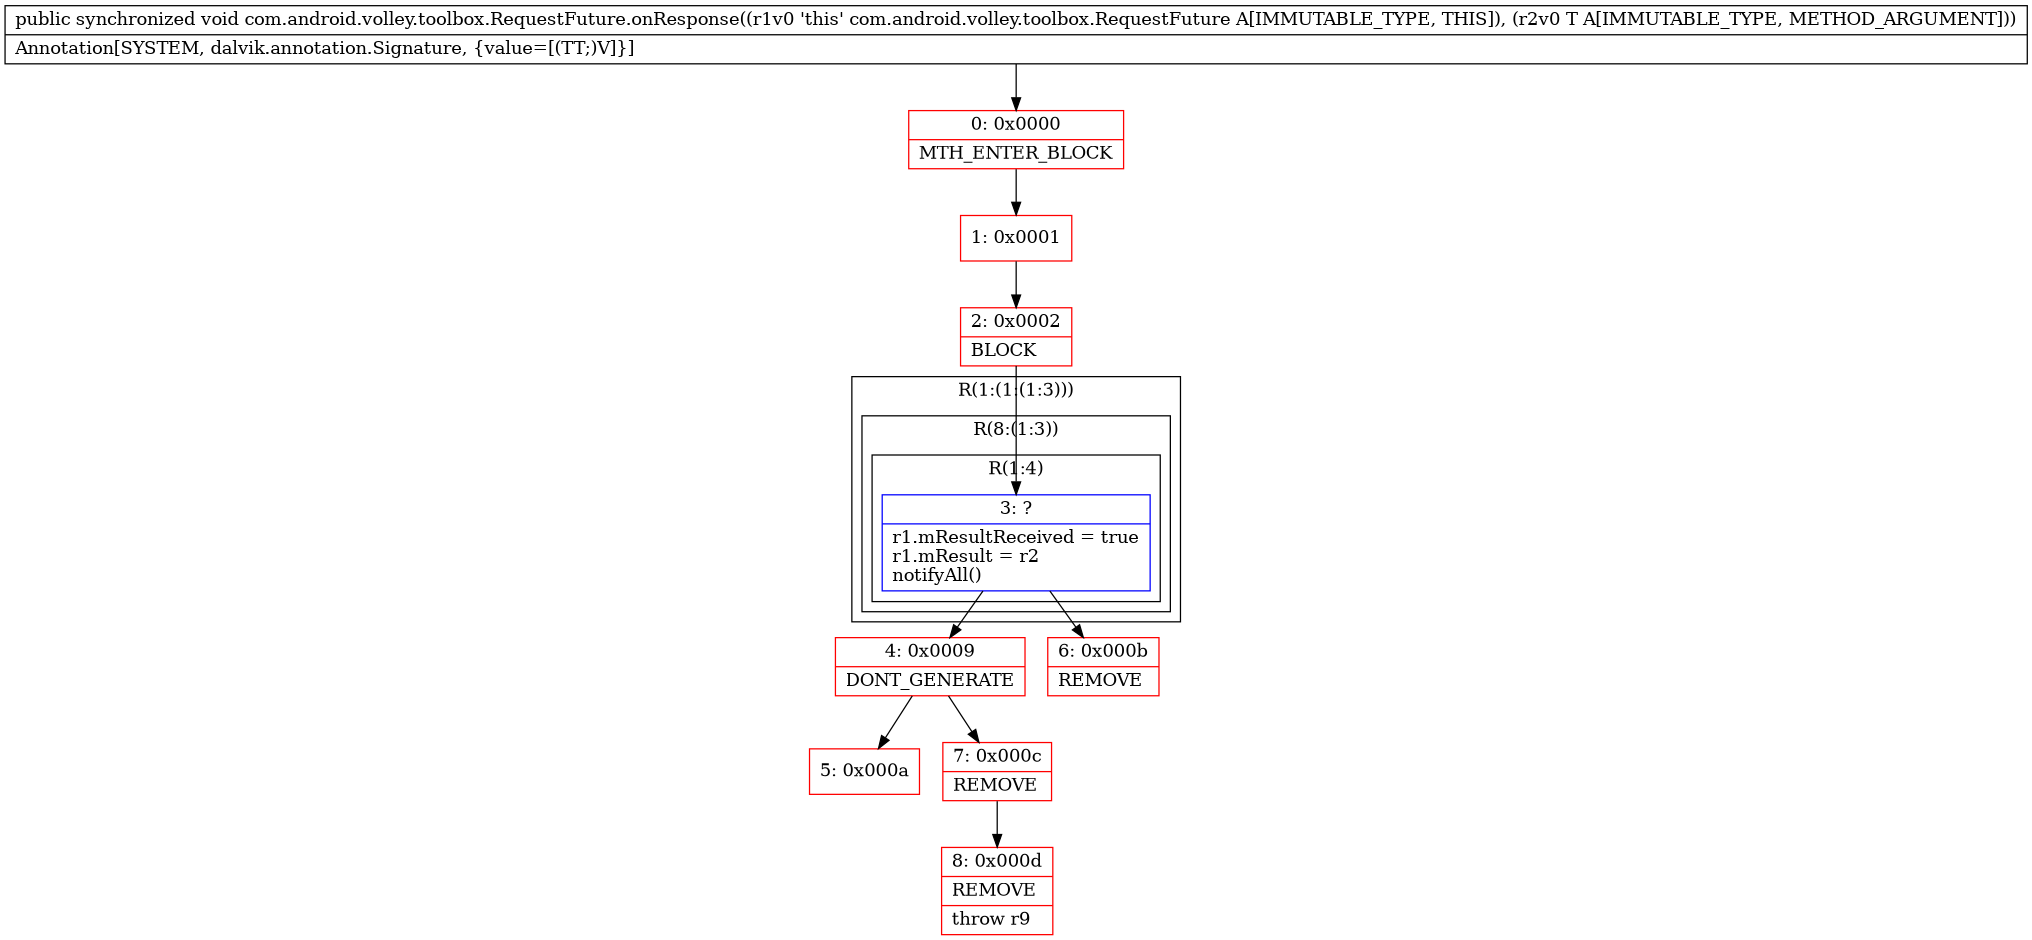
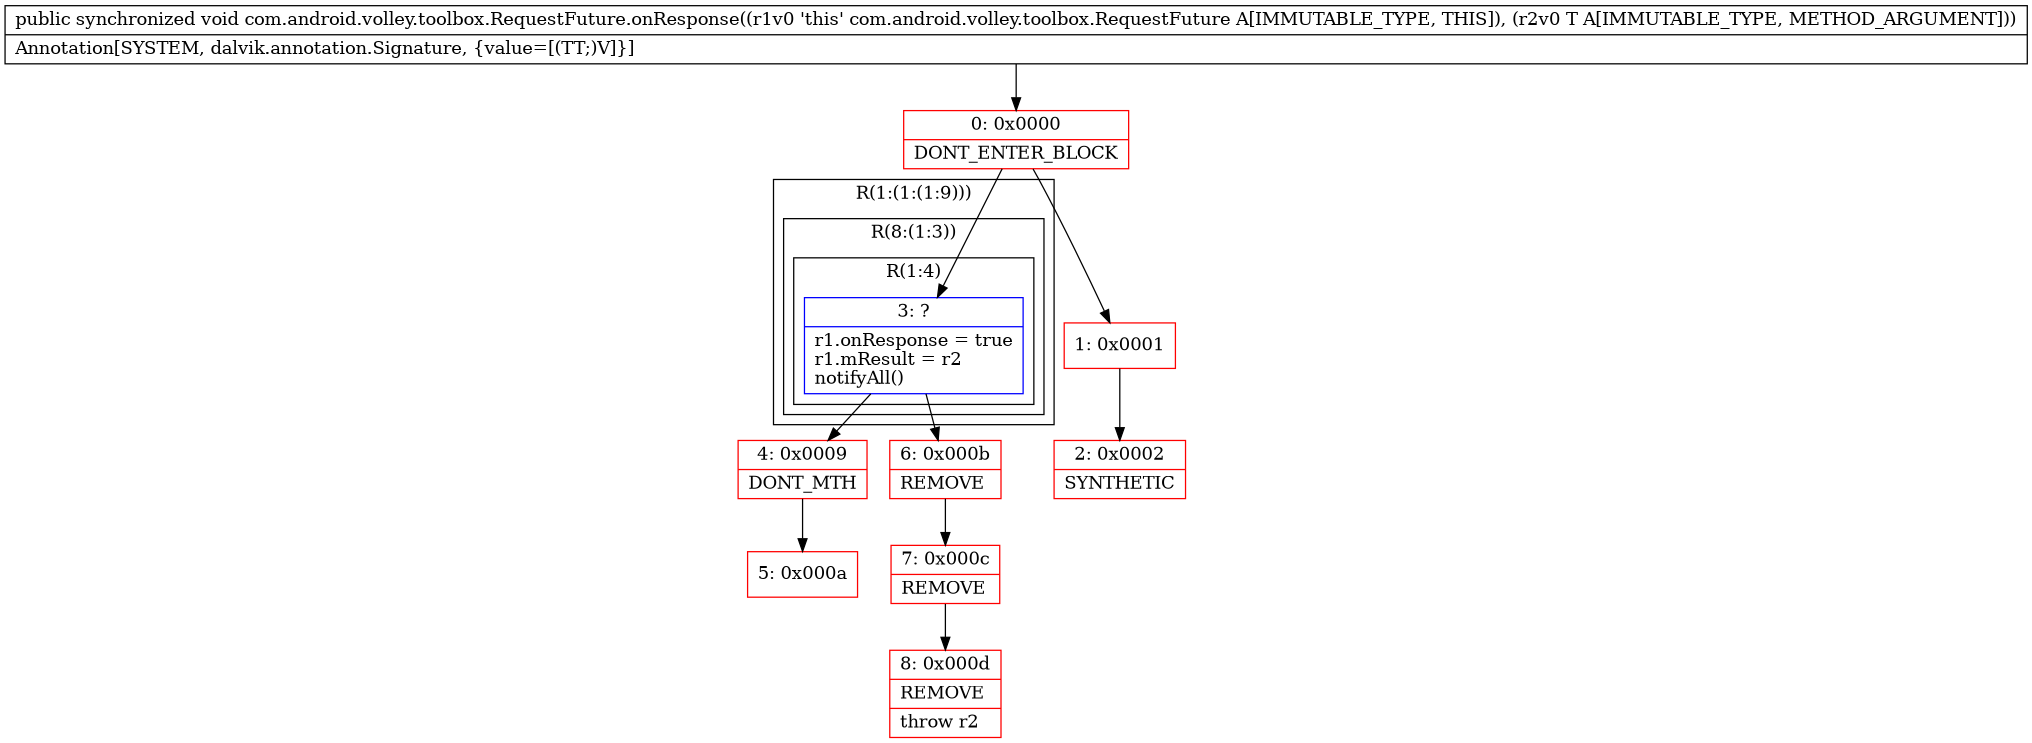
(1016, 154) -> (1016, 154)
(1004, 351) -> (1120, 483)
(1016, 391) -> (914, 194)
(1016, 424) -> (973, 227)
(1016, 538) -> (914, 341)
(930, 681) -> (803, 483)
(960, 714) -> (945, 516)
(992, 919) -> (940, 722)
